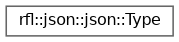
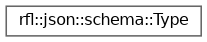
(90, 21) -> (104, 21)
